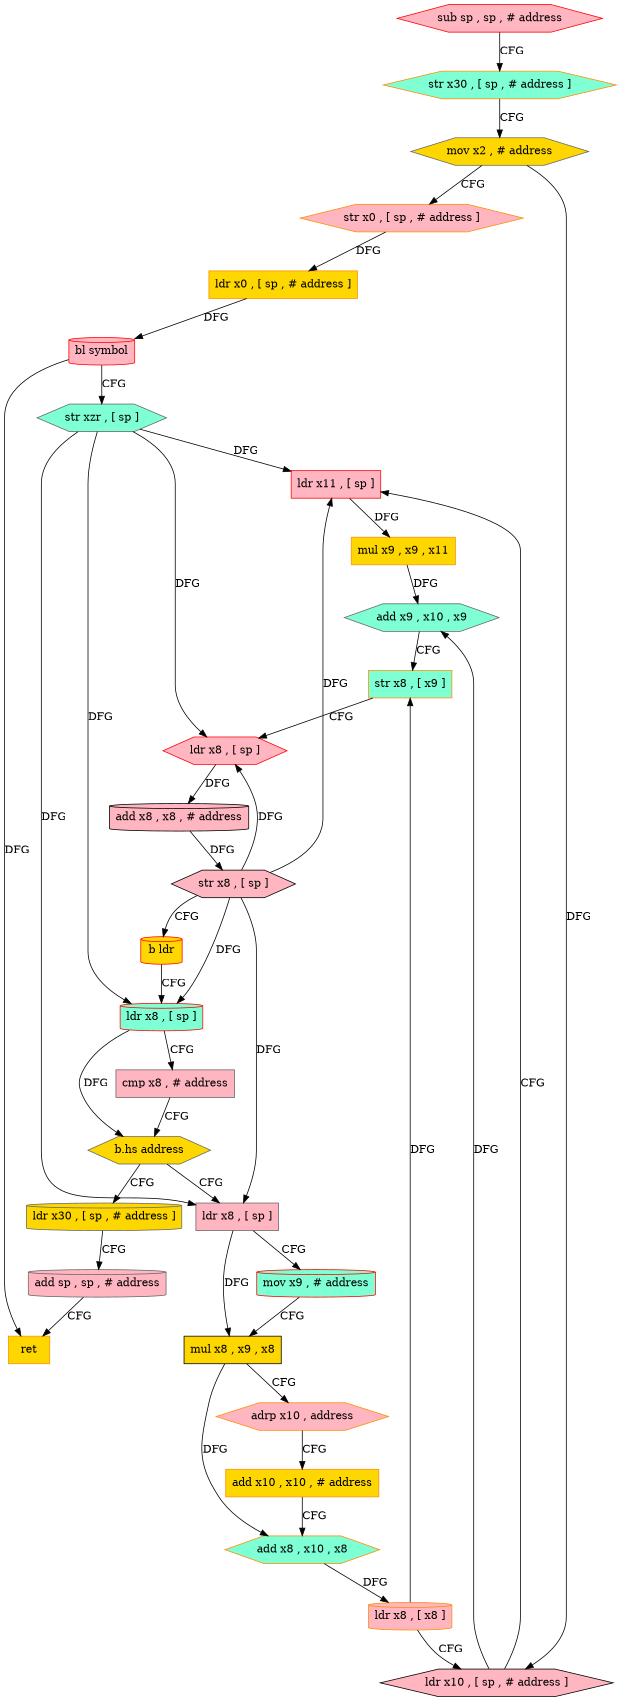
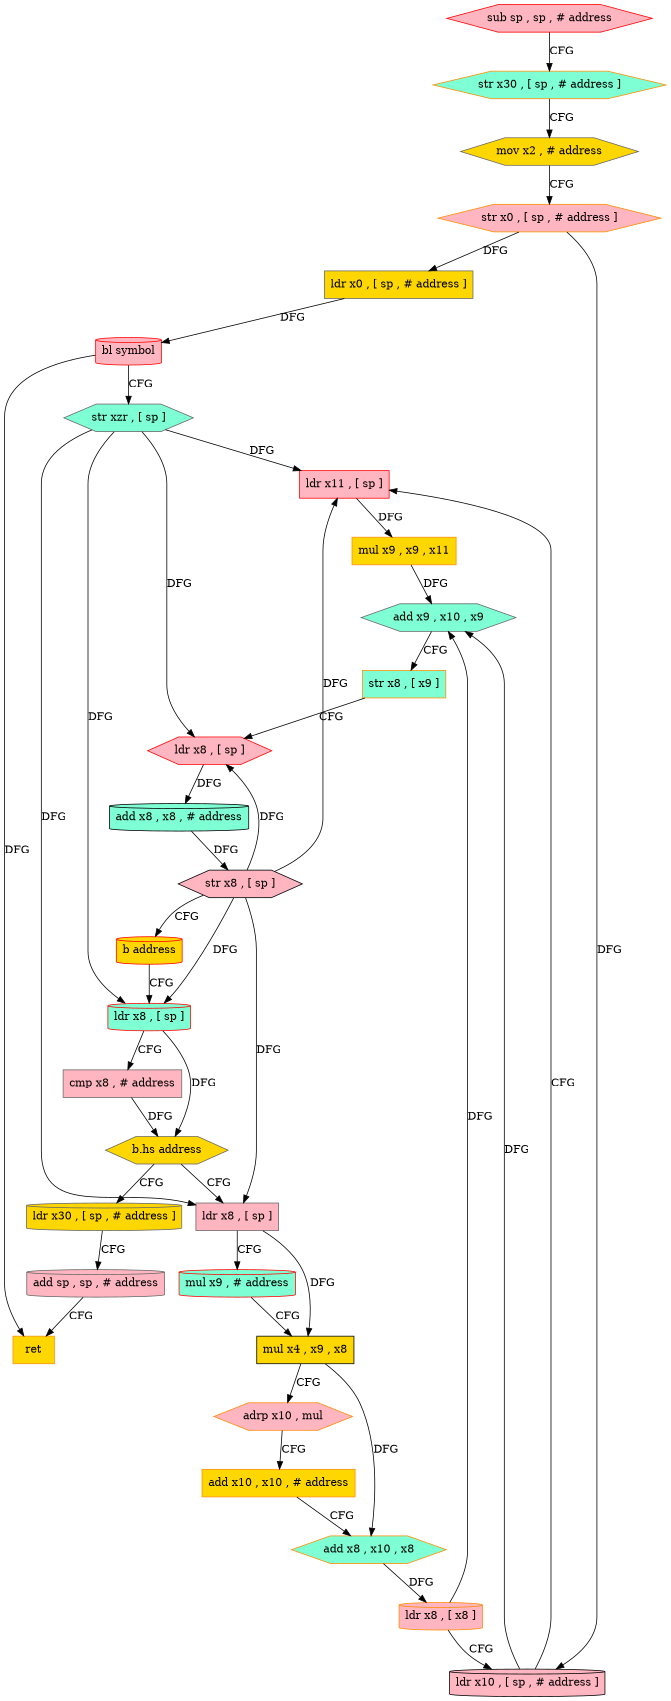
(283, 285) -> (399, 285)
(179, 817) -> (179, 817)
(566, 914) -> (597, 950)
(161, 950) -> (149, 950)
(177, 1117) -> (160, 1117)
(410, 1154) -> (468, 1121)
(316, 1283) -> (237, 1283)
(233, 1350) -> (305, 1350)
(302, 1417) -> (283, 1417)
(497, 1683) -> (527, 1683)
